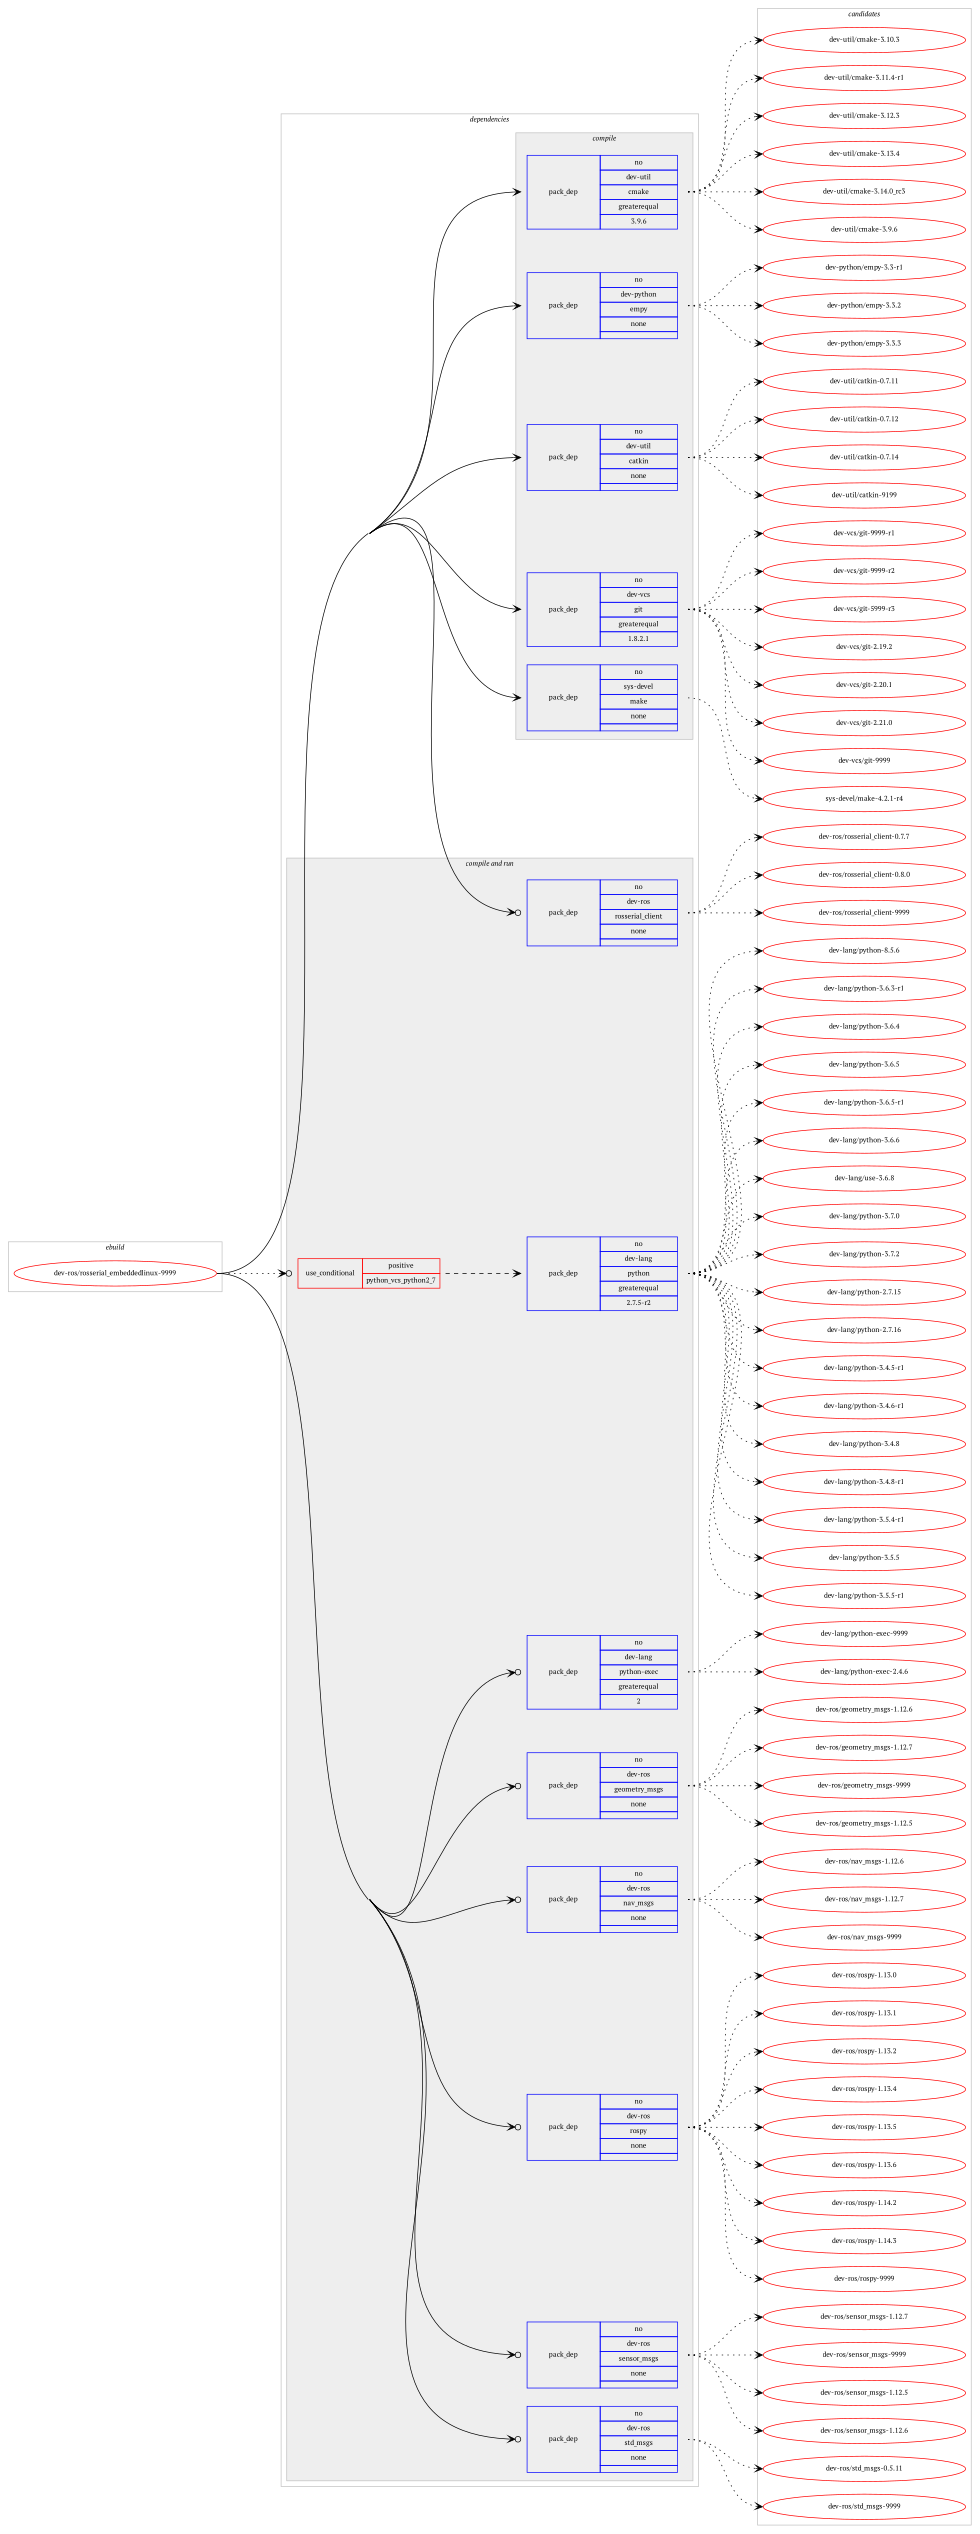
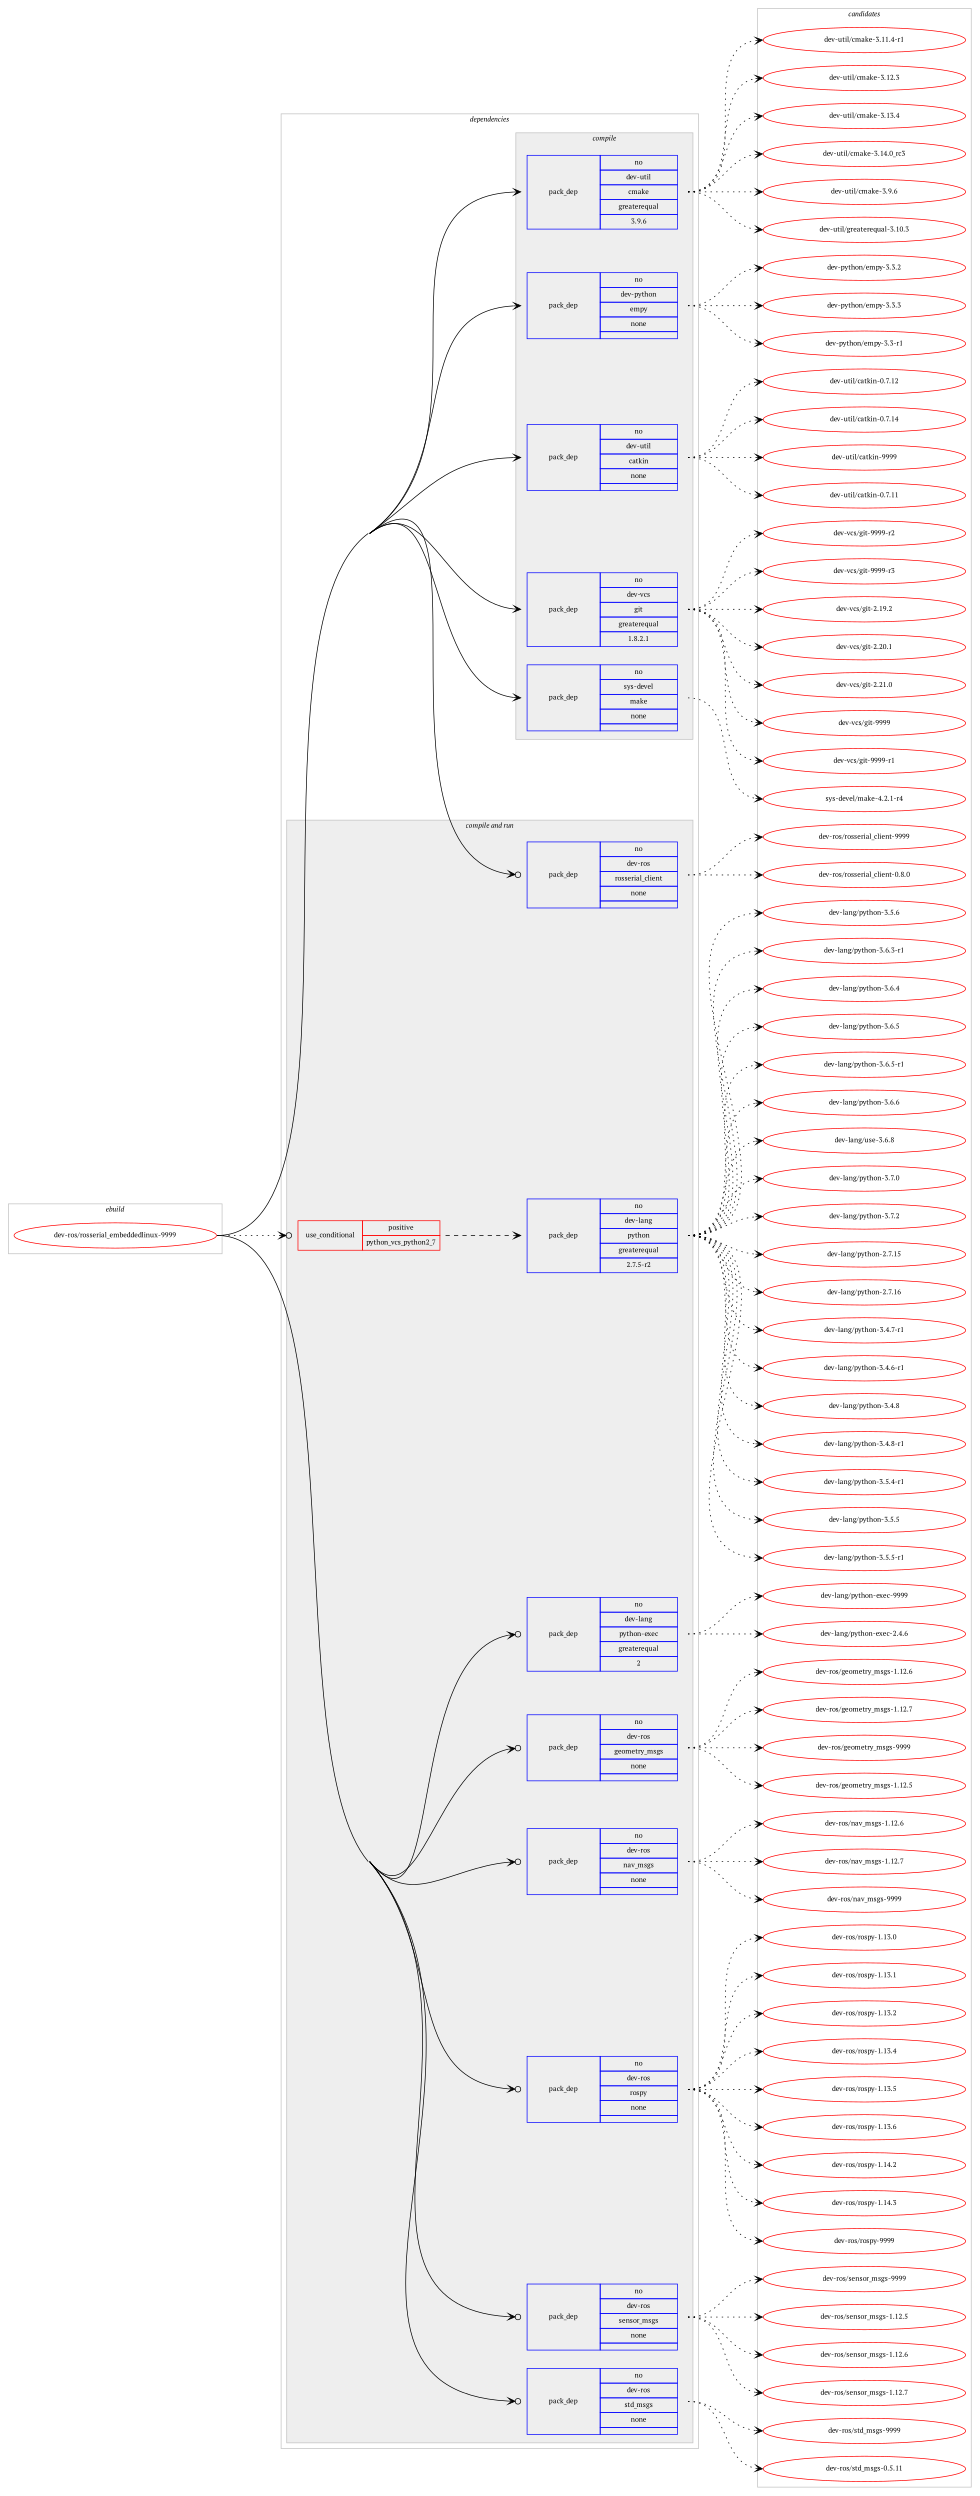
(864, 40) -> (864, 230)
(864, 495) -> (864, 458)
(864, 609) -> (864, 571)
(864, 837) -> none
(864, 951) -> (864, 913)
(864, 1368) -> (864, 1330)
